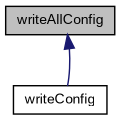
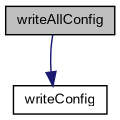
(70, 67) -> (51, 53)
